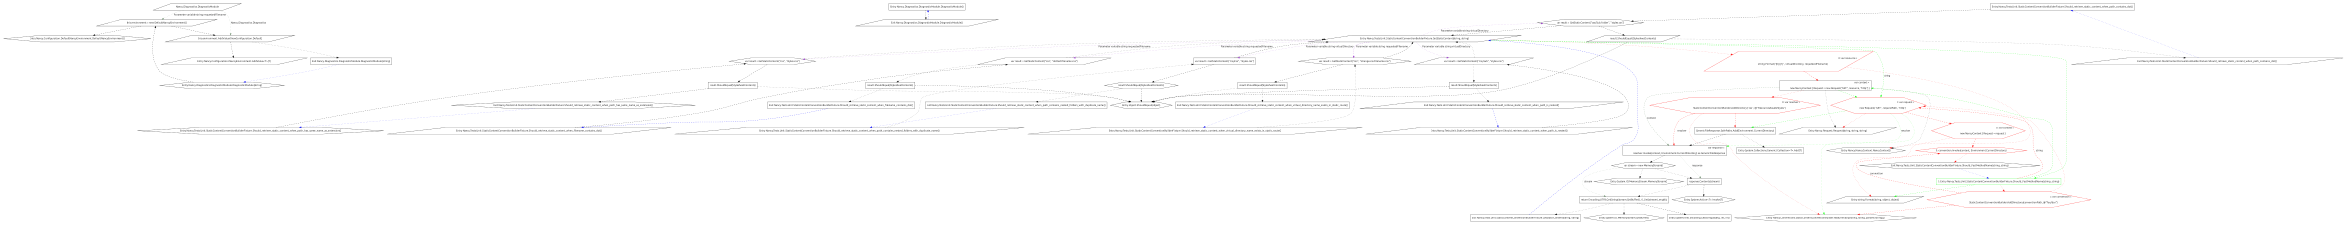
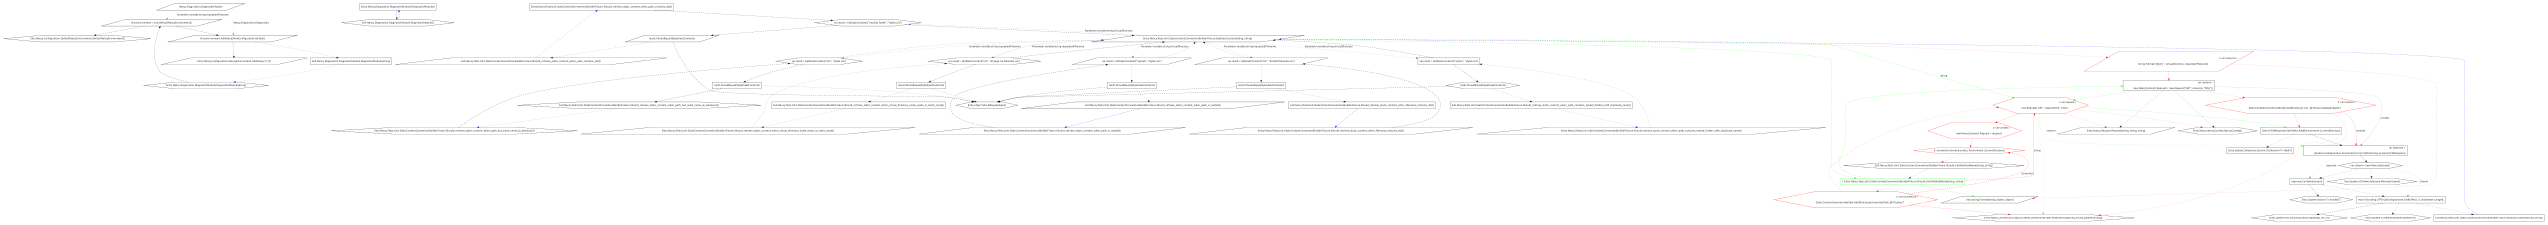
(927, 23) -> (398, 23)
(1928, 143) -> (2139, 117)
(1699, 218) -> (2299, 218)
